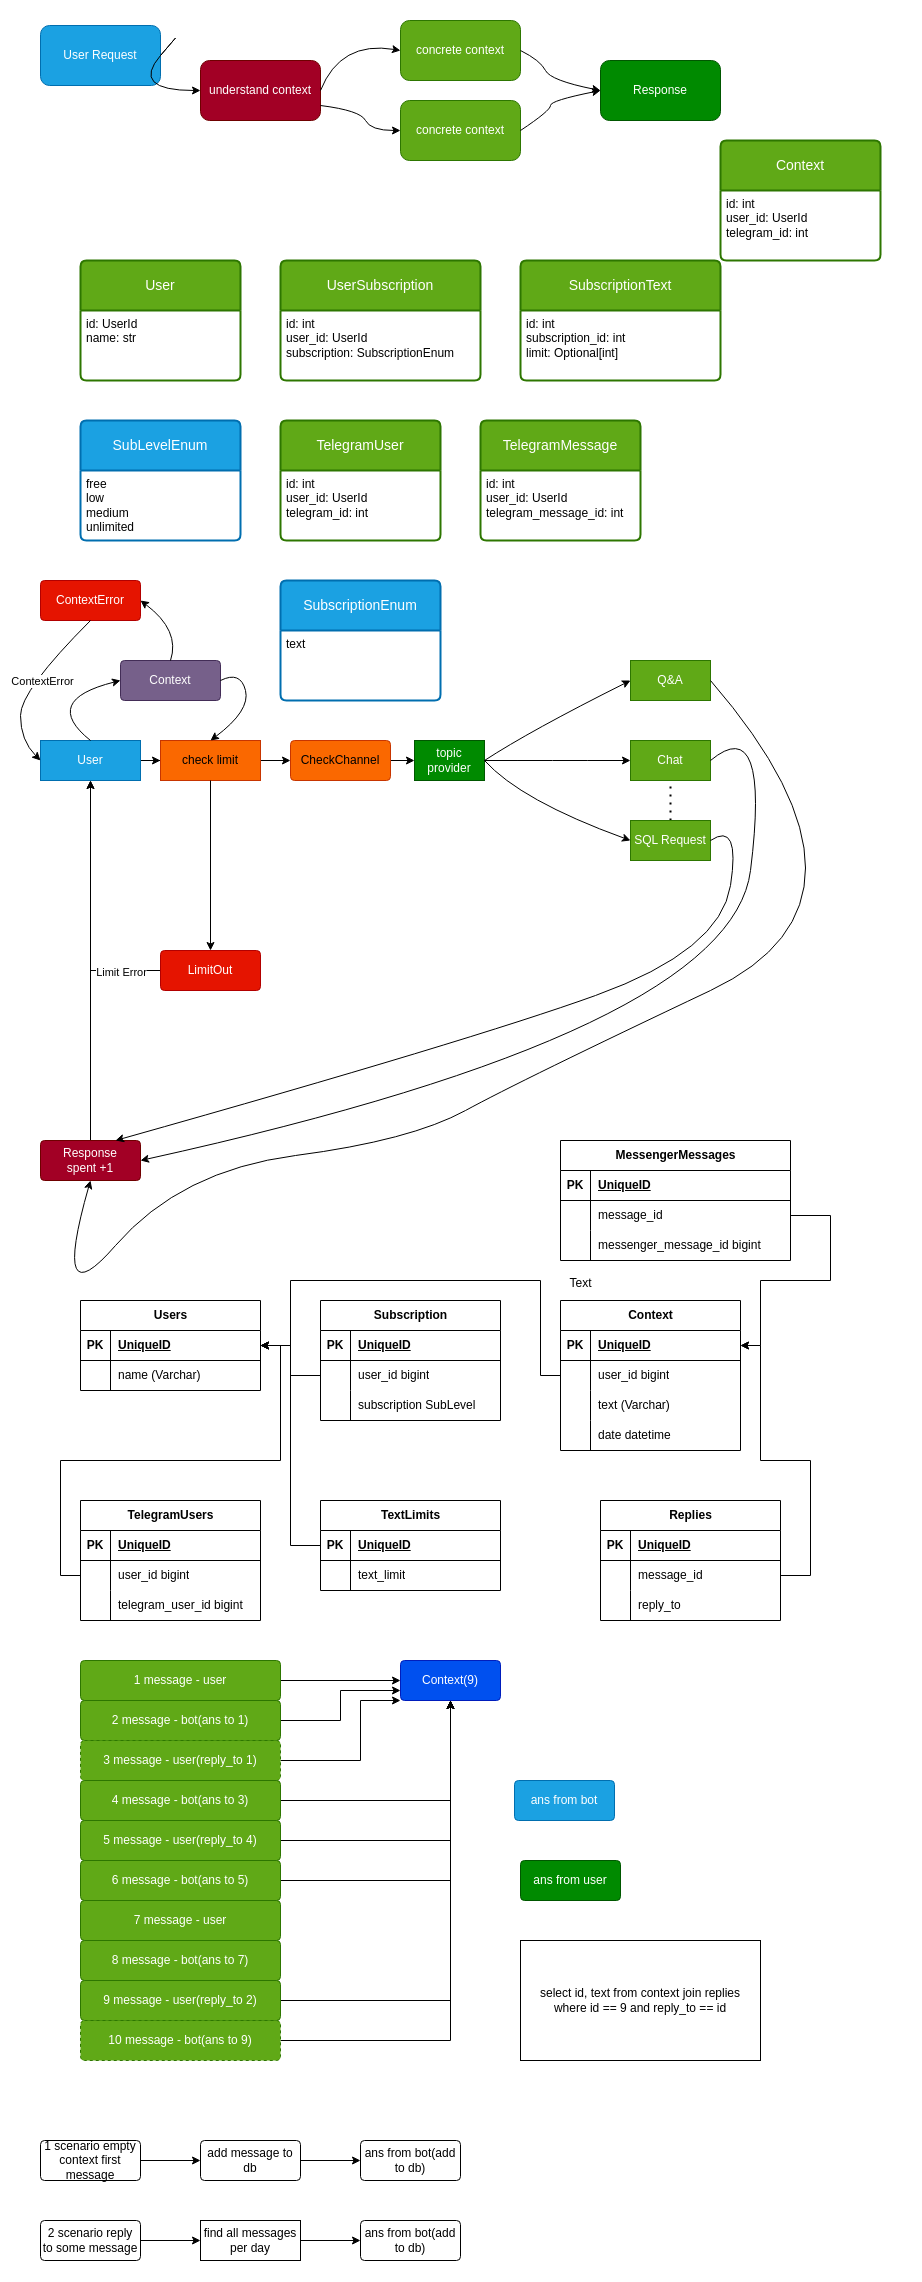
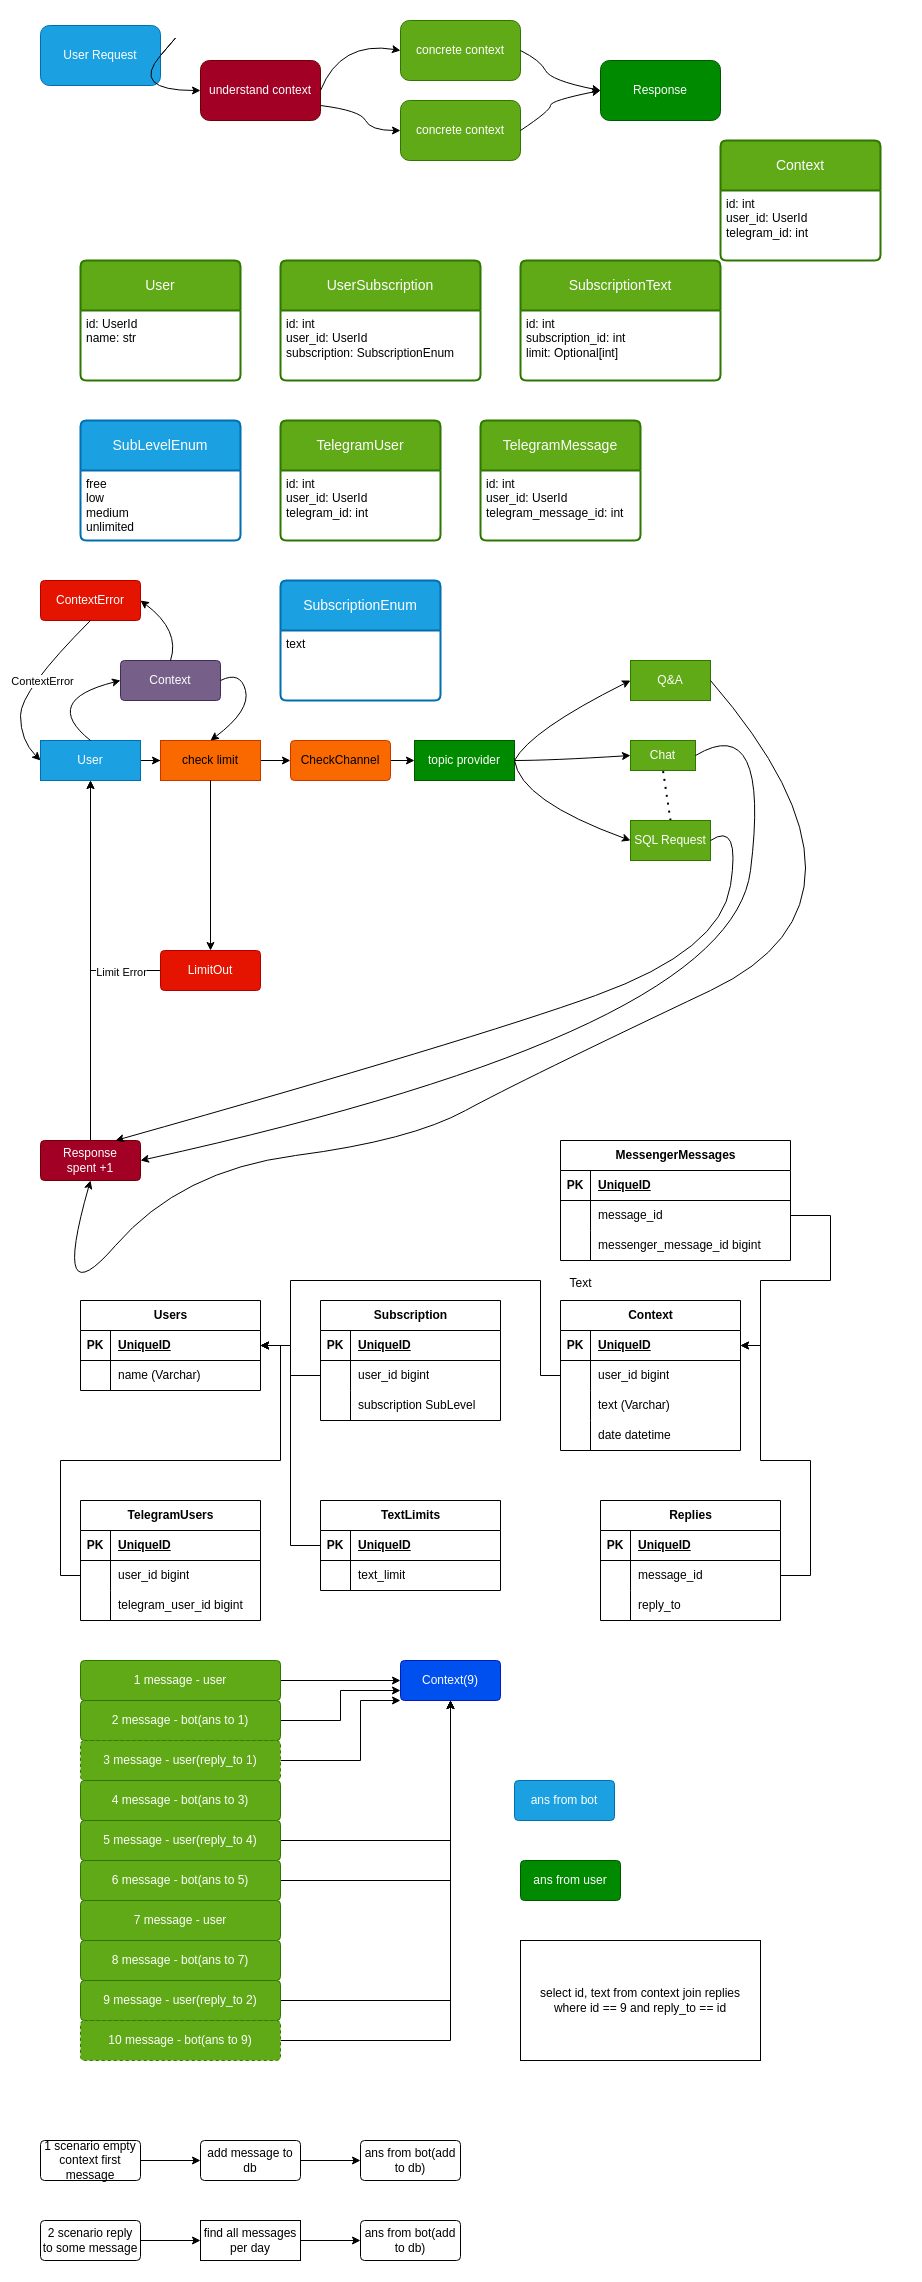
(450, 761) -> (465, 761)
(671, 761) -> (663, 756)
(365, 1801) -> none
